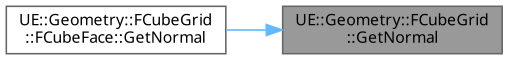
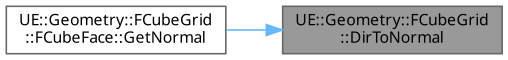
(392, 30) -> (392, 30)
